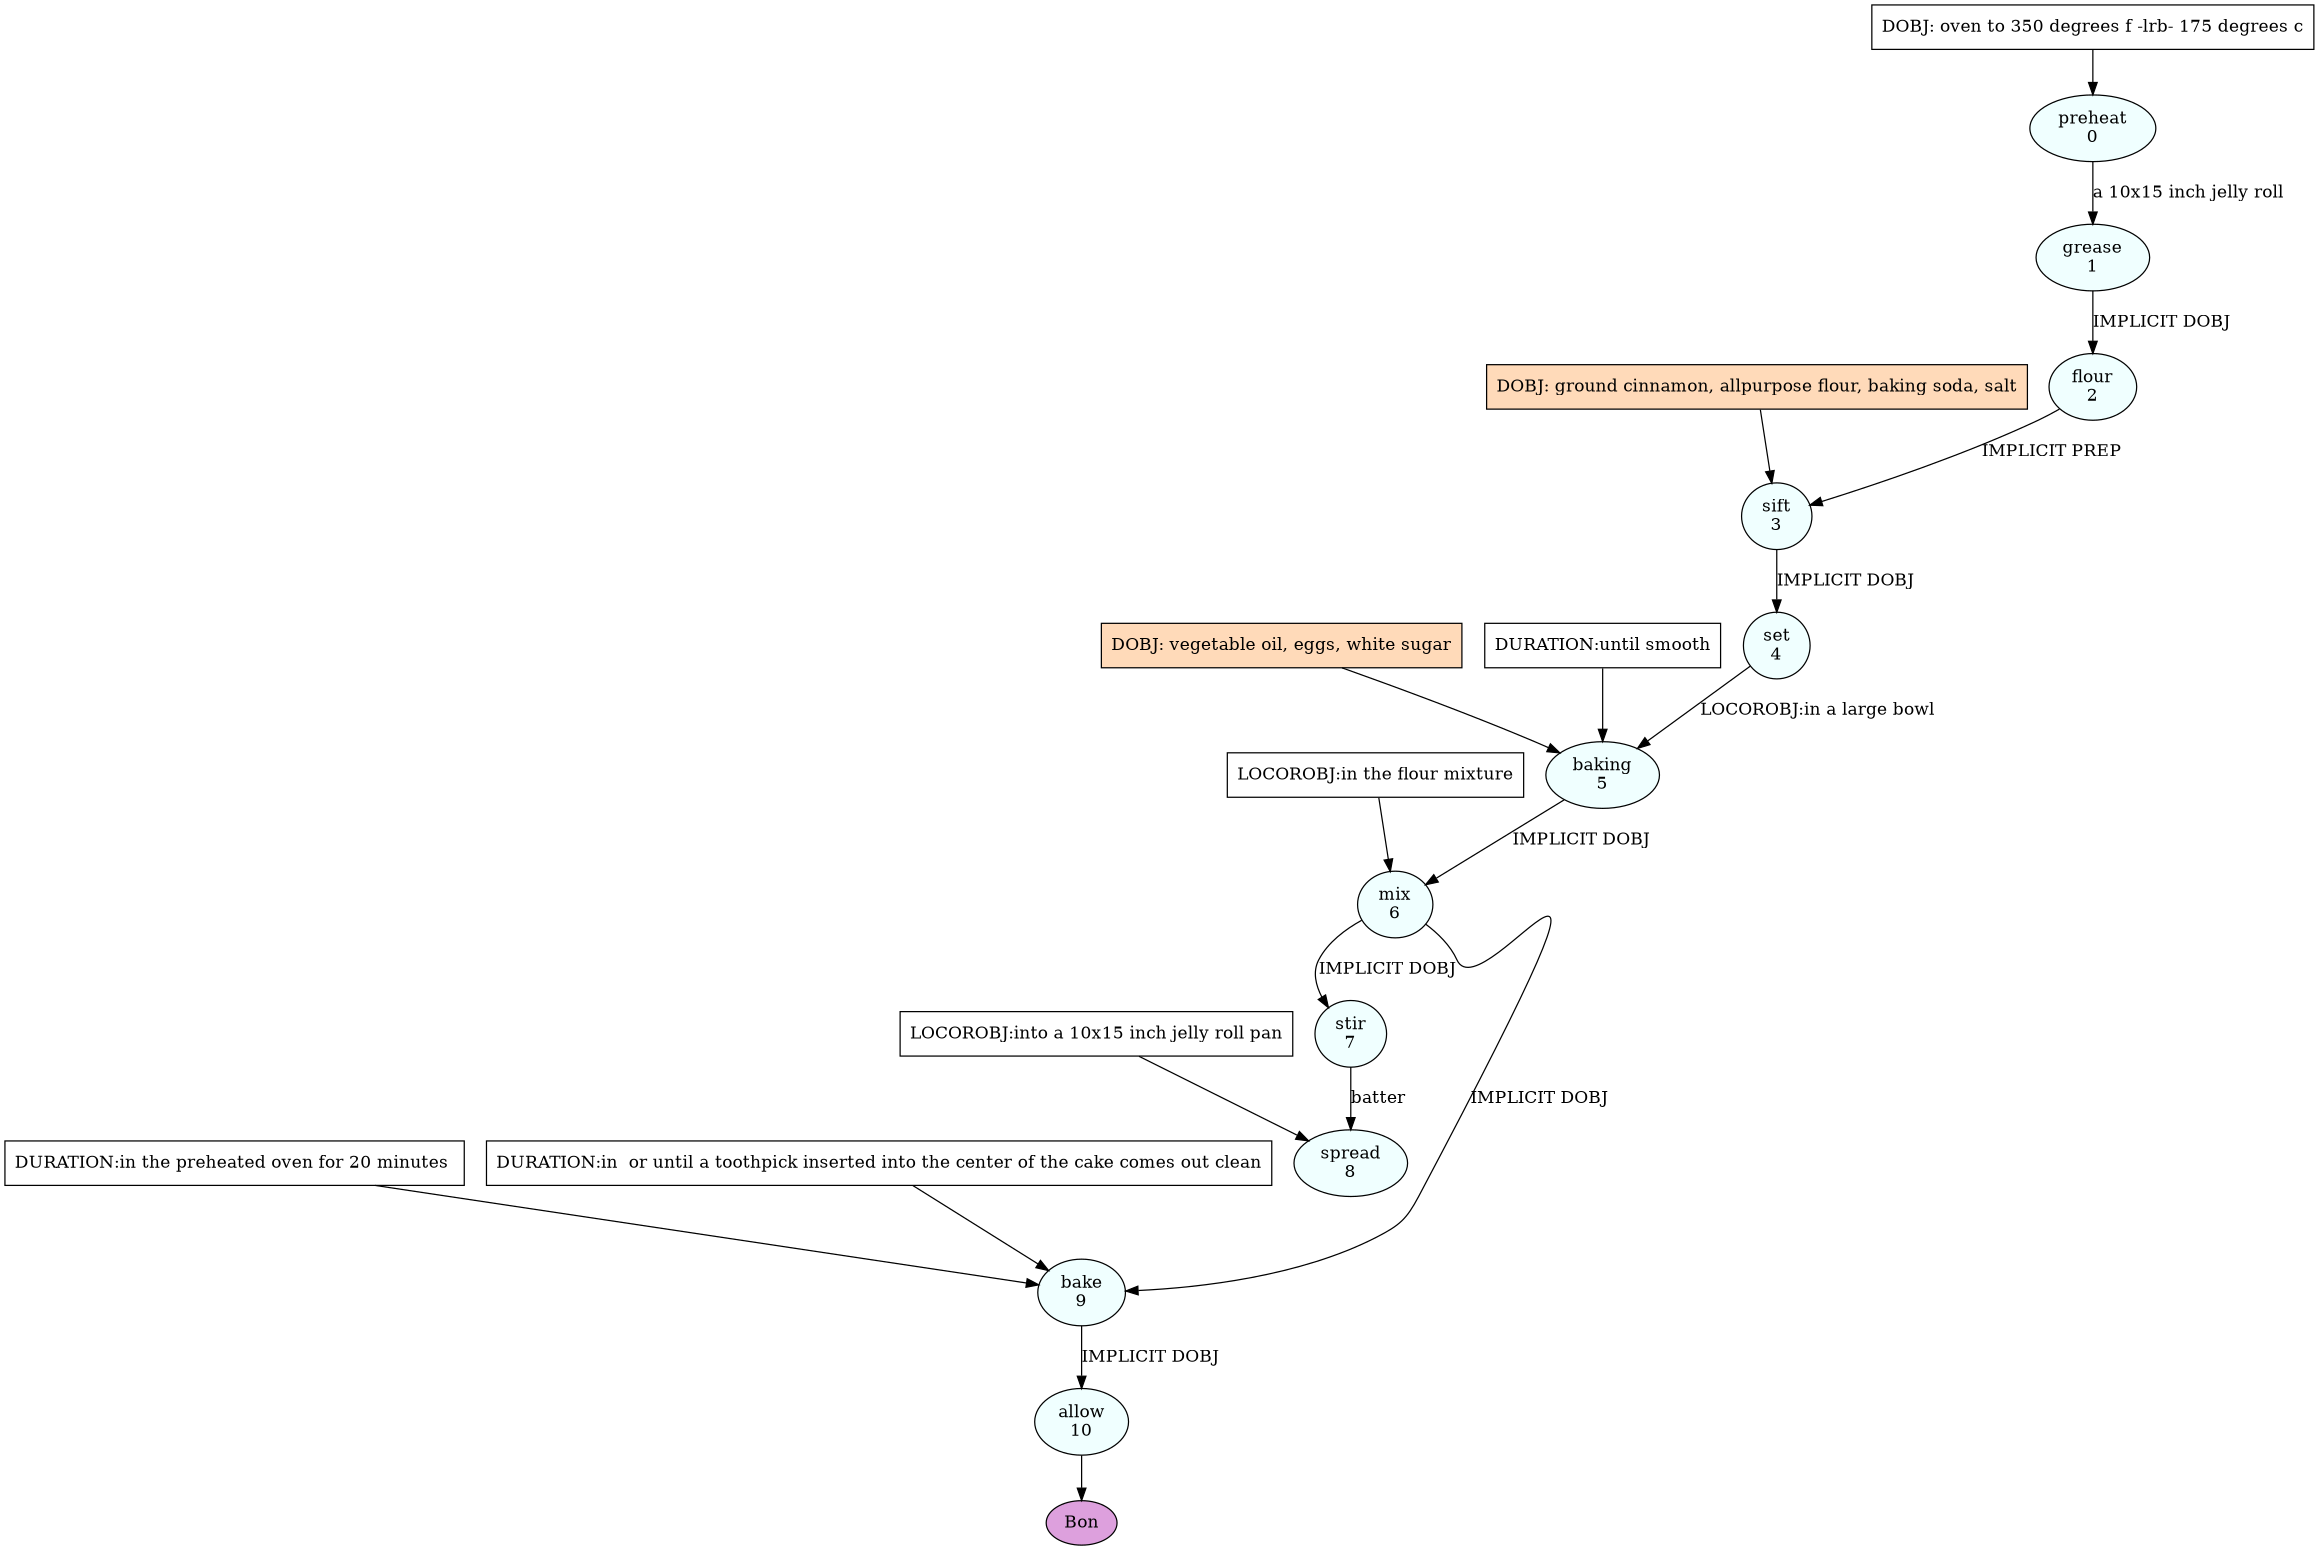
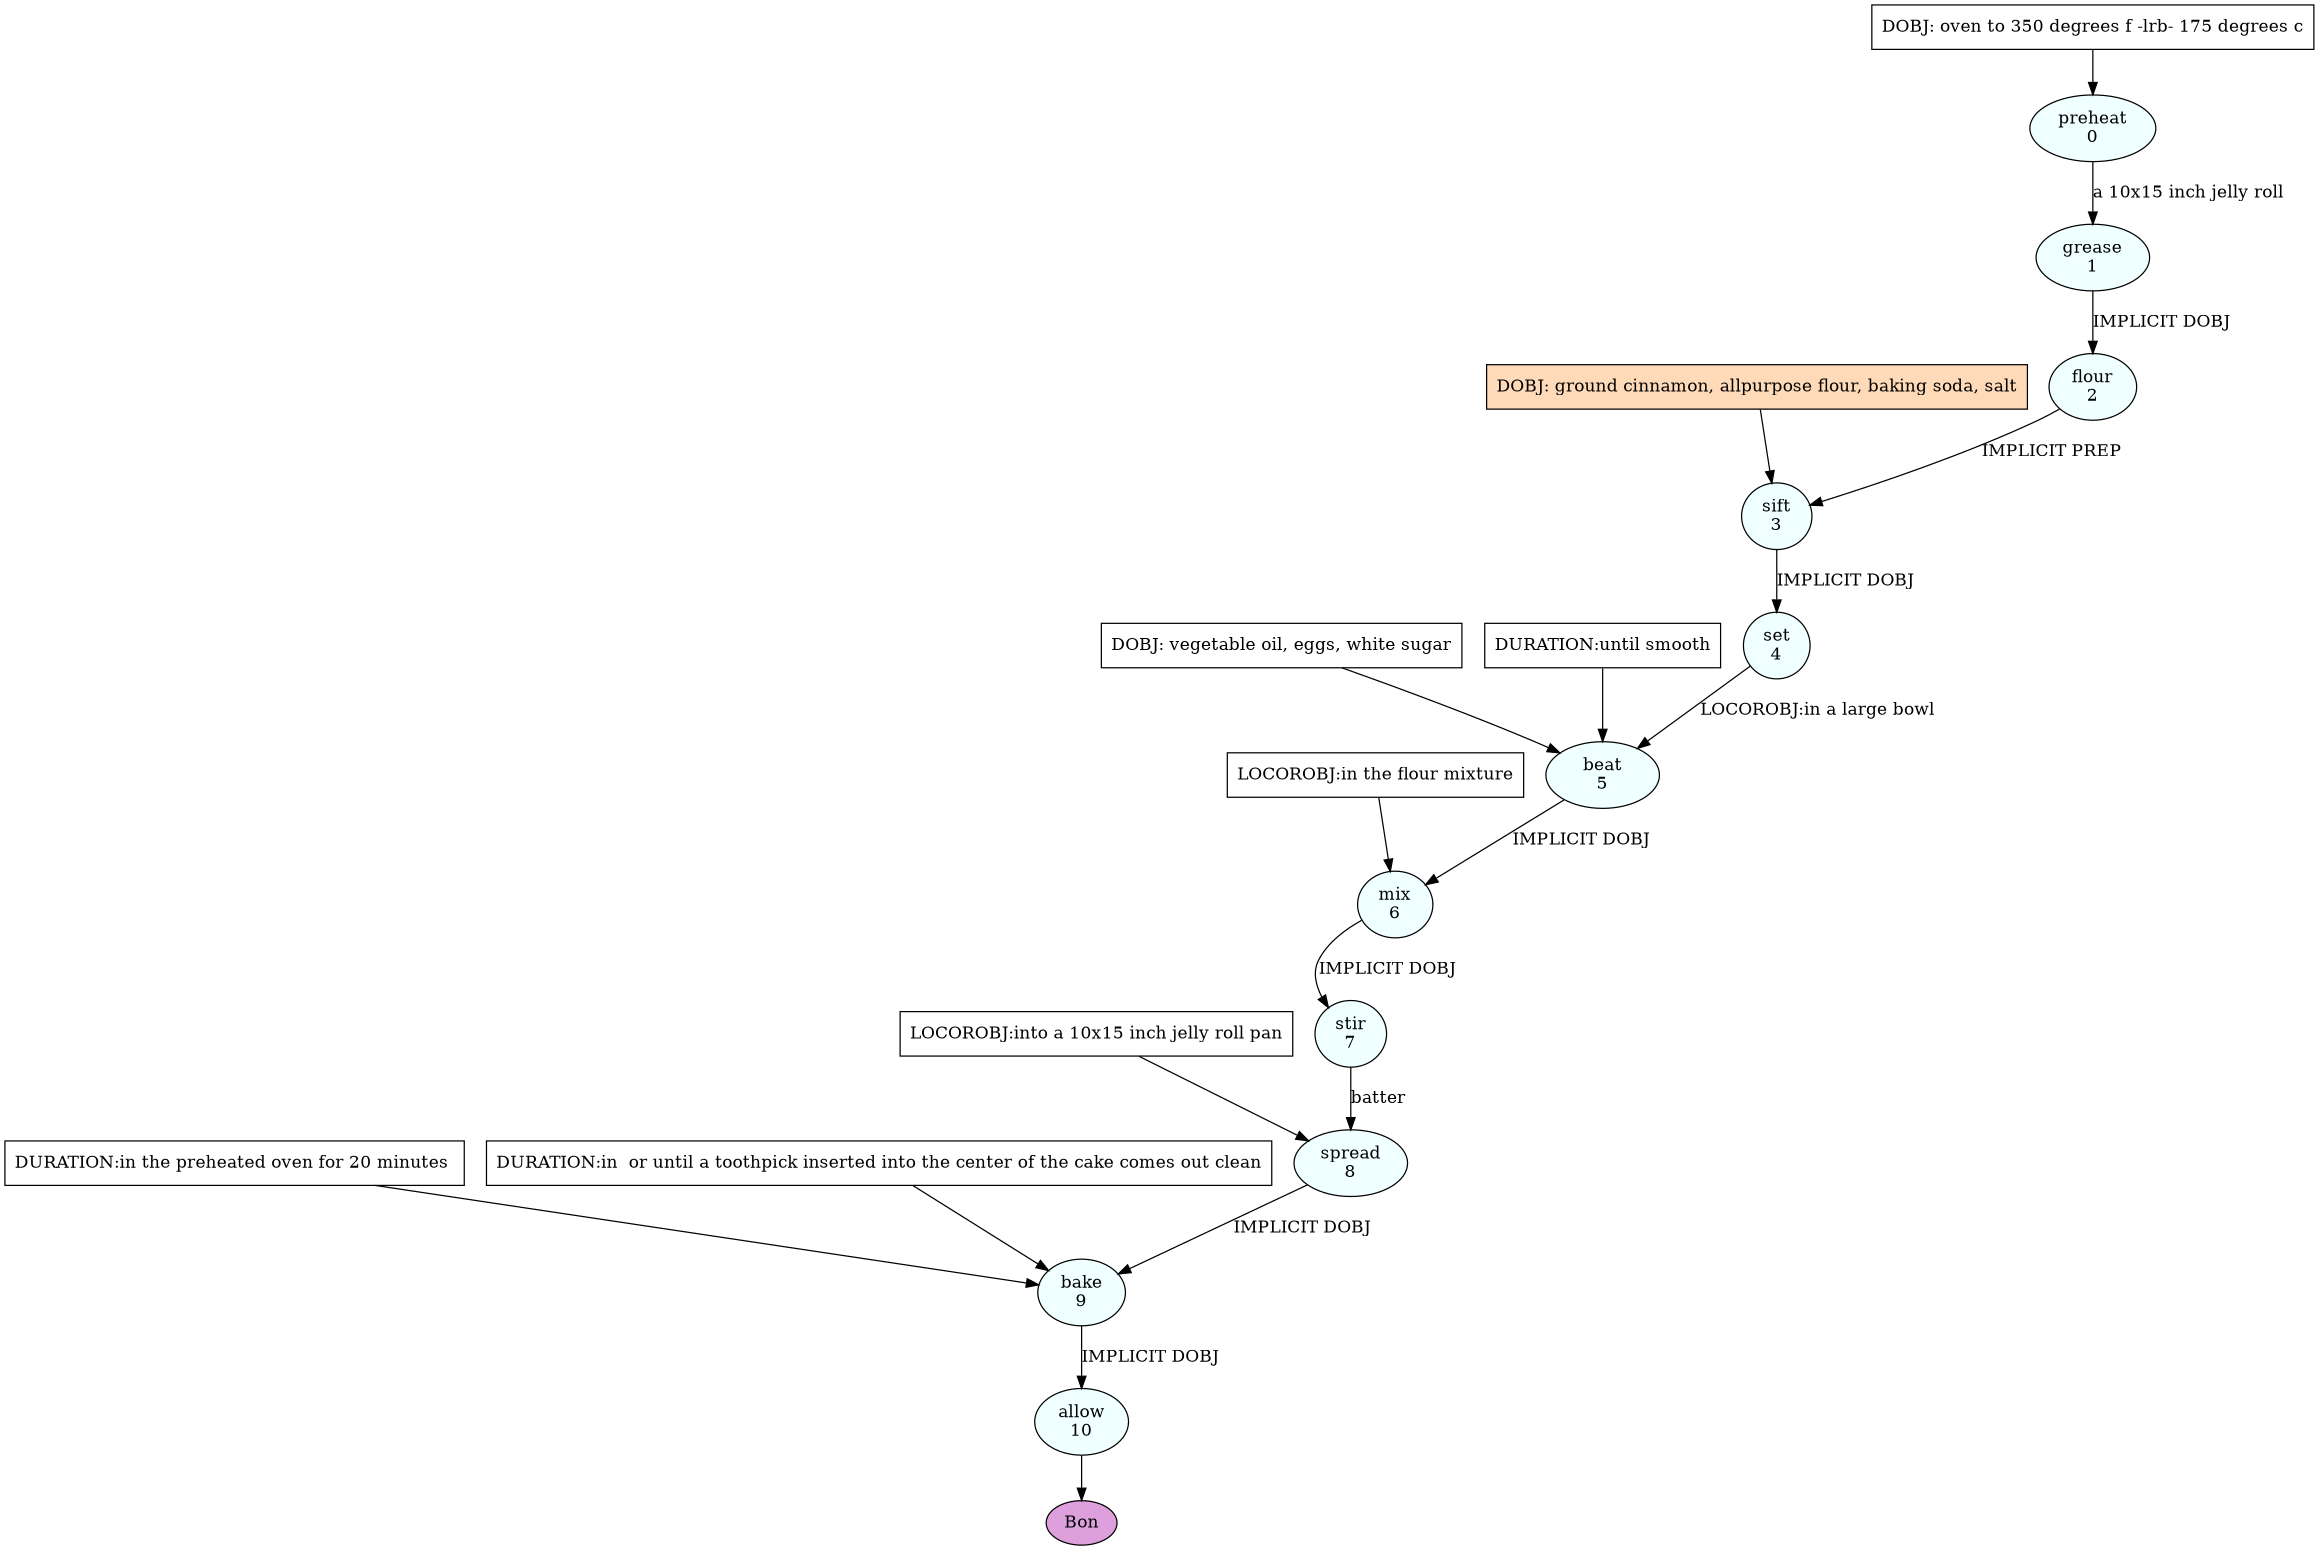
(1282, 646) -> (1282, 646)
(1603, 775) -> (1603, 775)
(1455, 1126) -> (1219, 1227)
